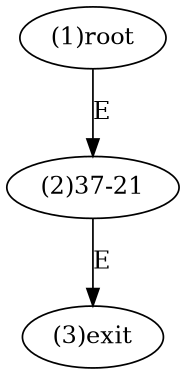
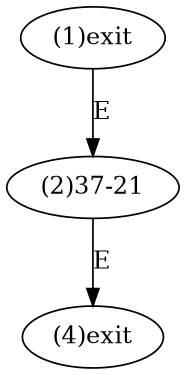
(93, 38) -> (93, 38)
(93, 337) -> (93, 337)
